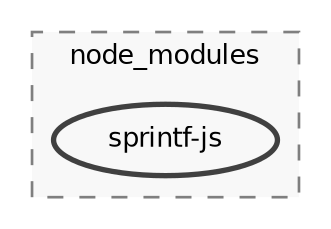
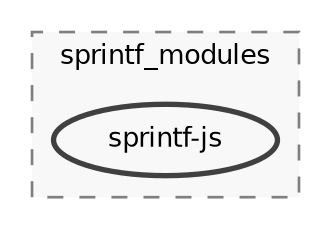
(166, 57) -> (166, 57)
